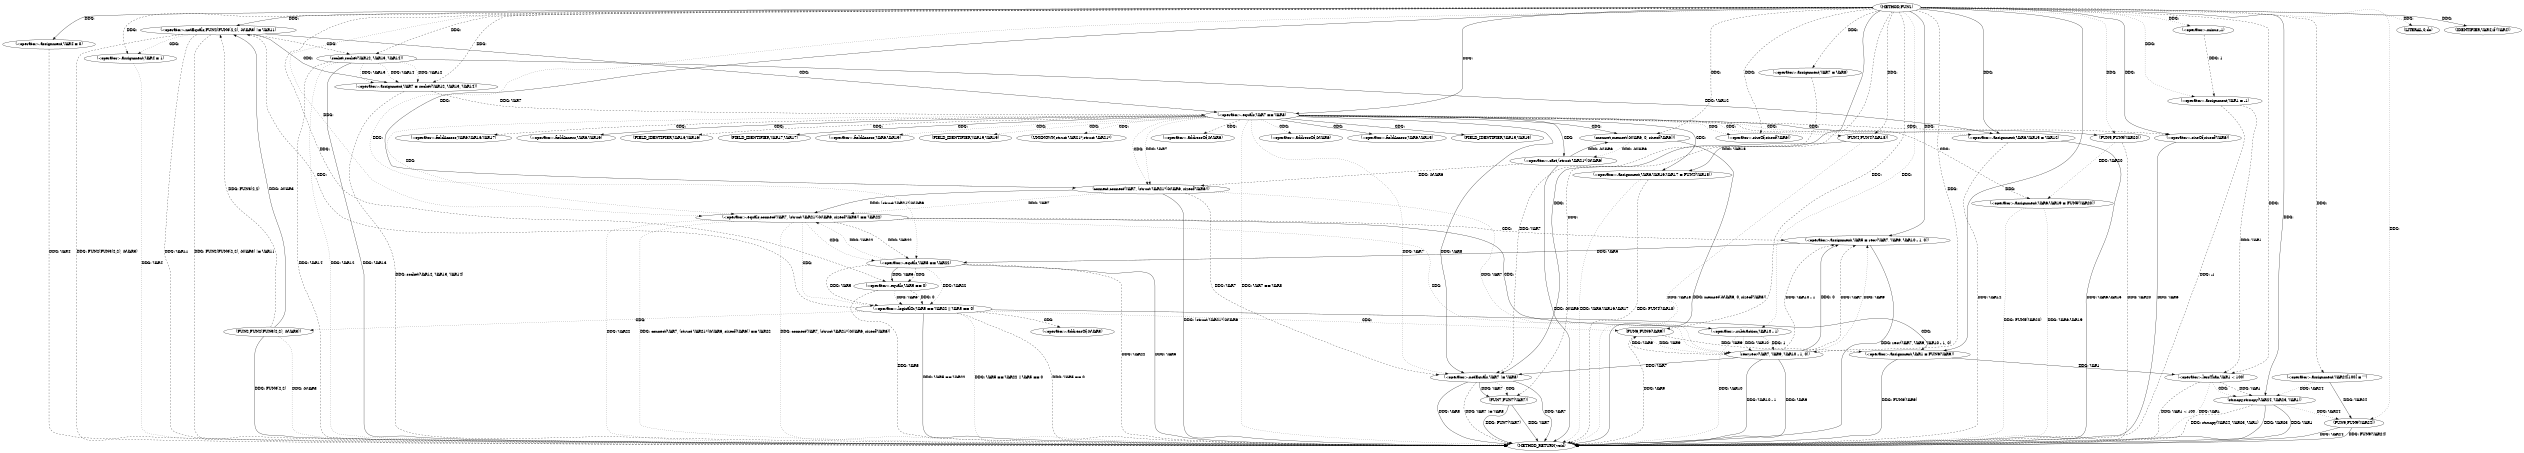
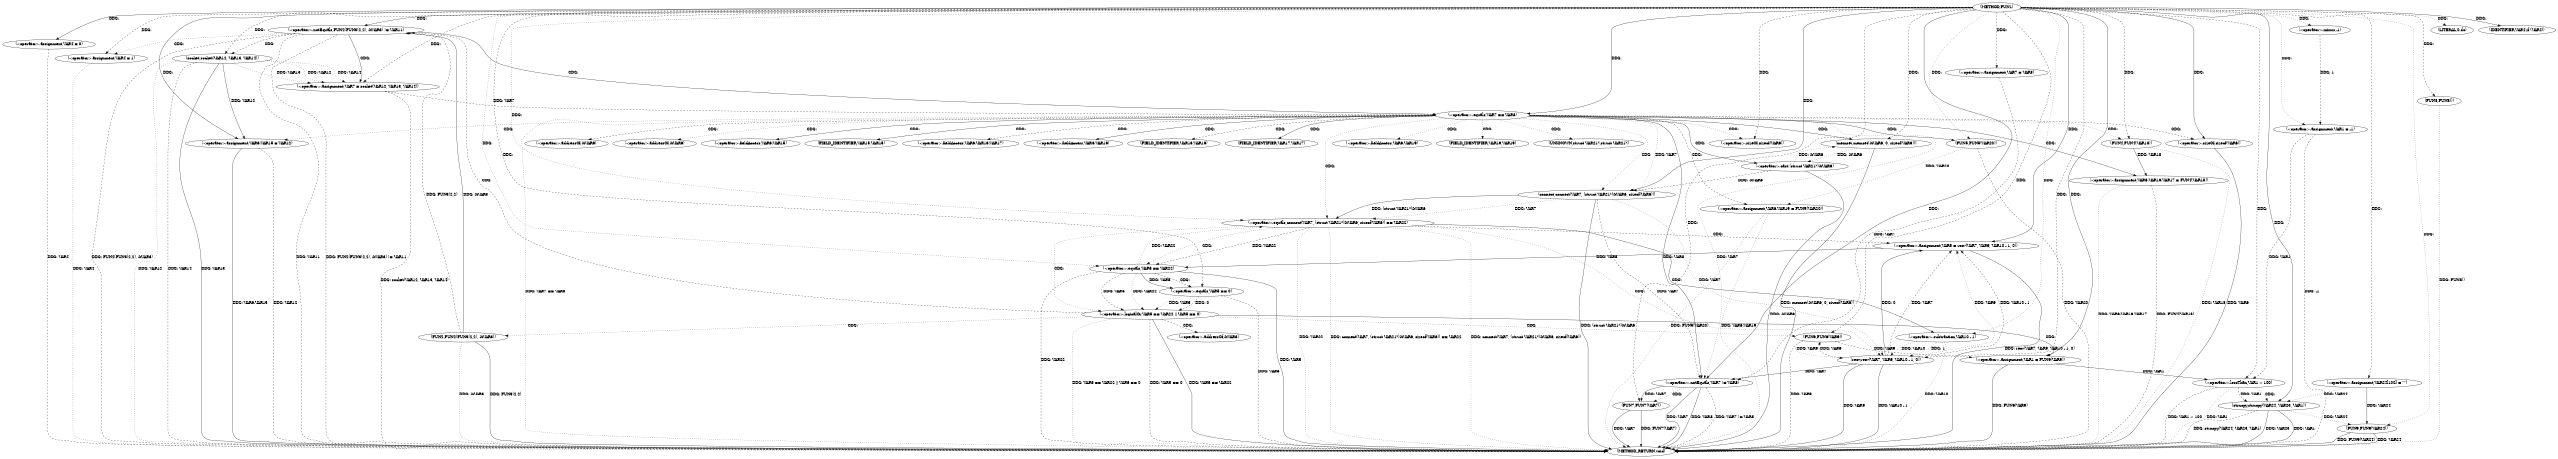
none -> (2439, 101)
(1587, 148) -> (1811, 150)
